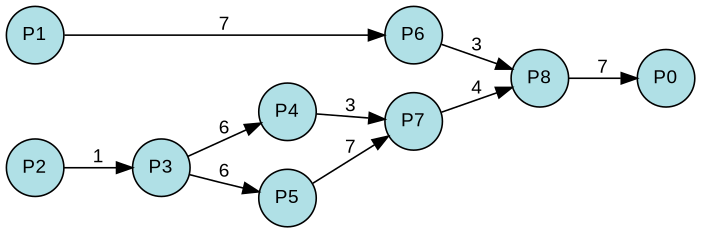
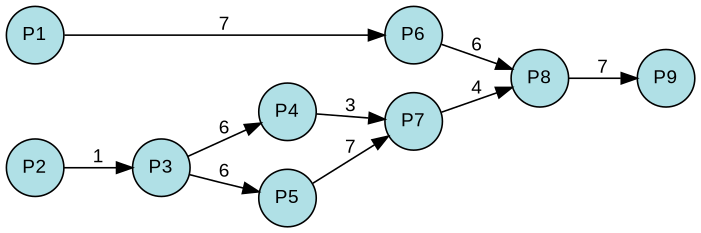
(477, 46) -> (477, 46)
(666, 78) -> (666, 78)
